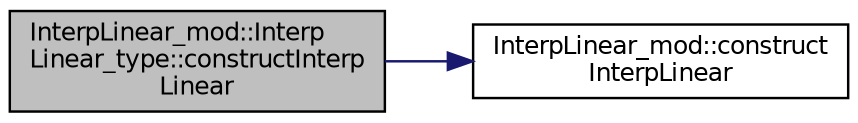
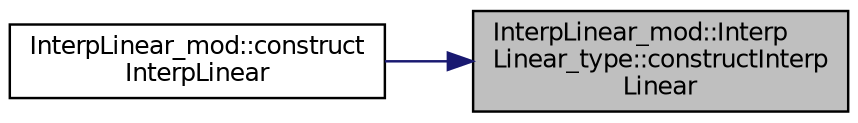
(416, 61) -> (416, 61)
